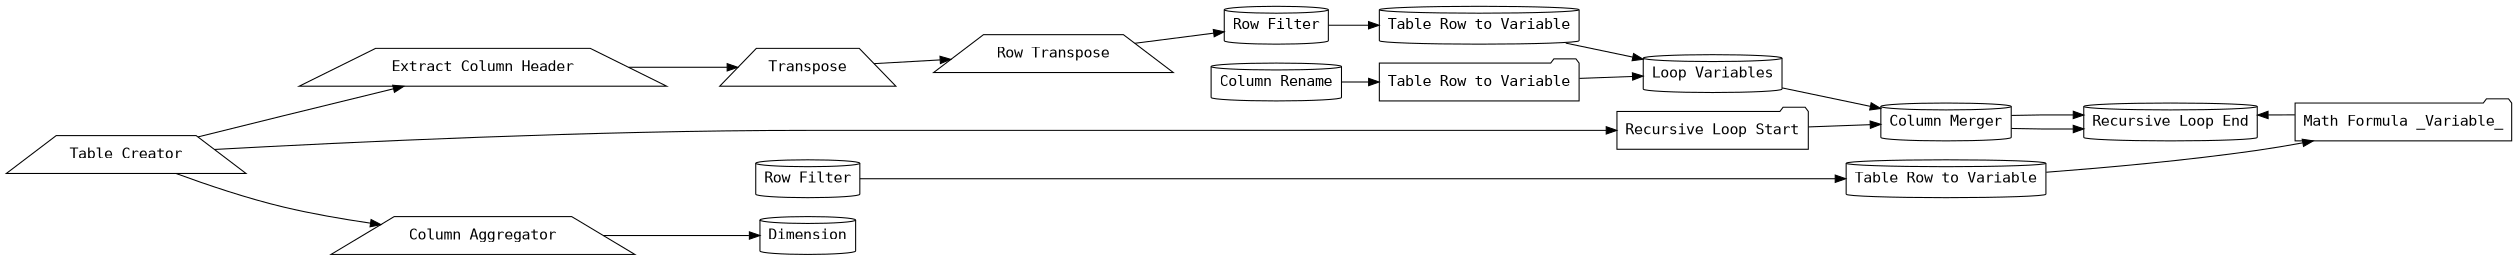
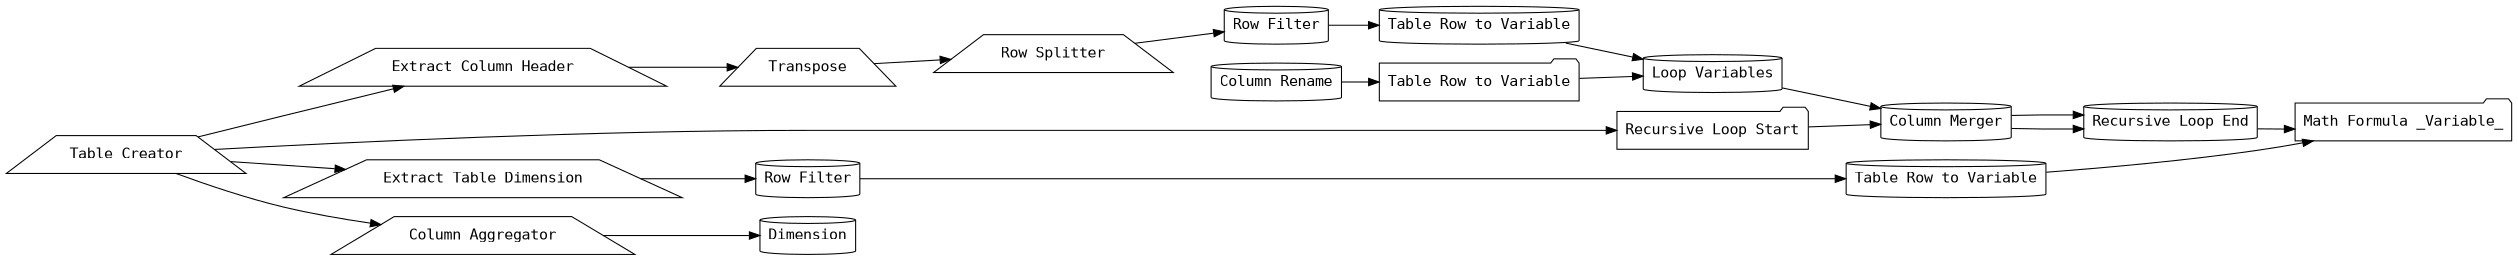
(1053, 54) -> (1053, 54)
(2282, 115) -> (2271, 129)
none -> (483, 179)
